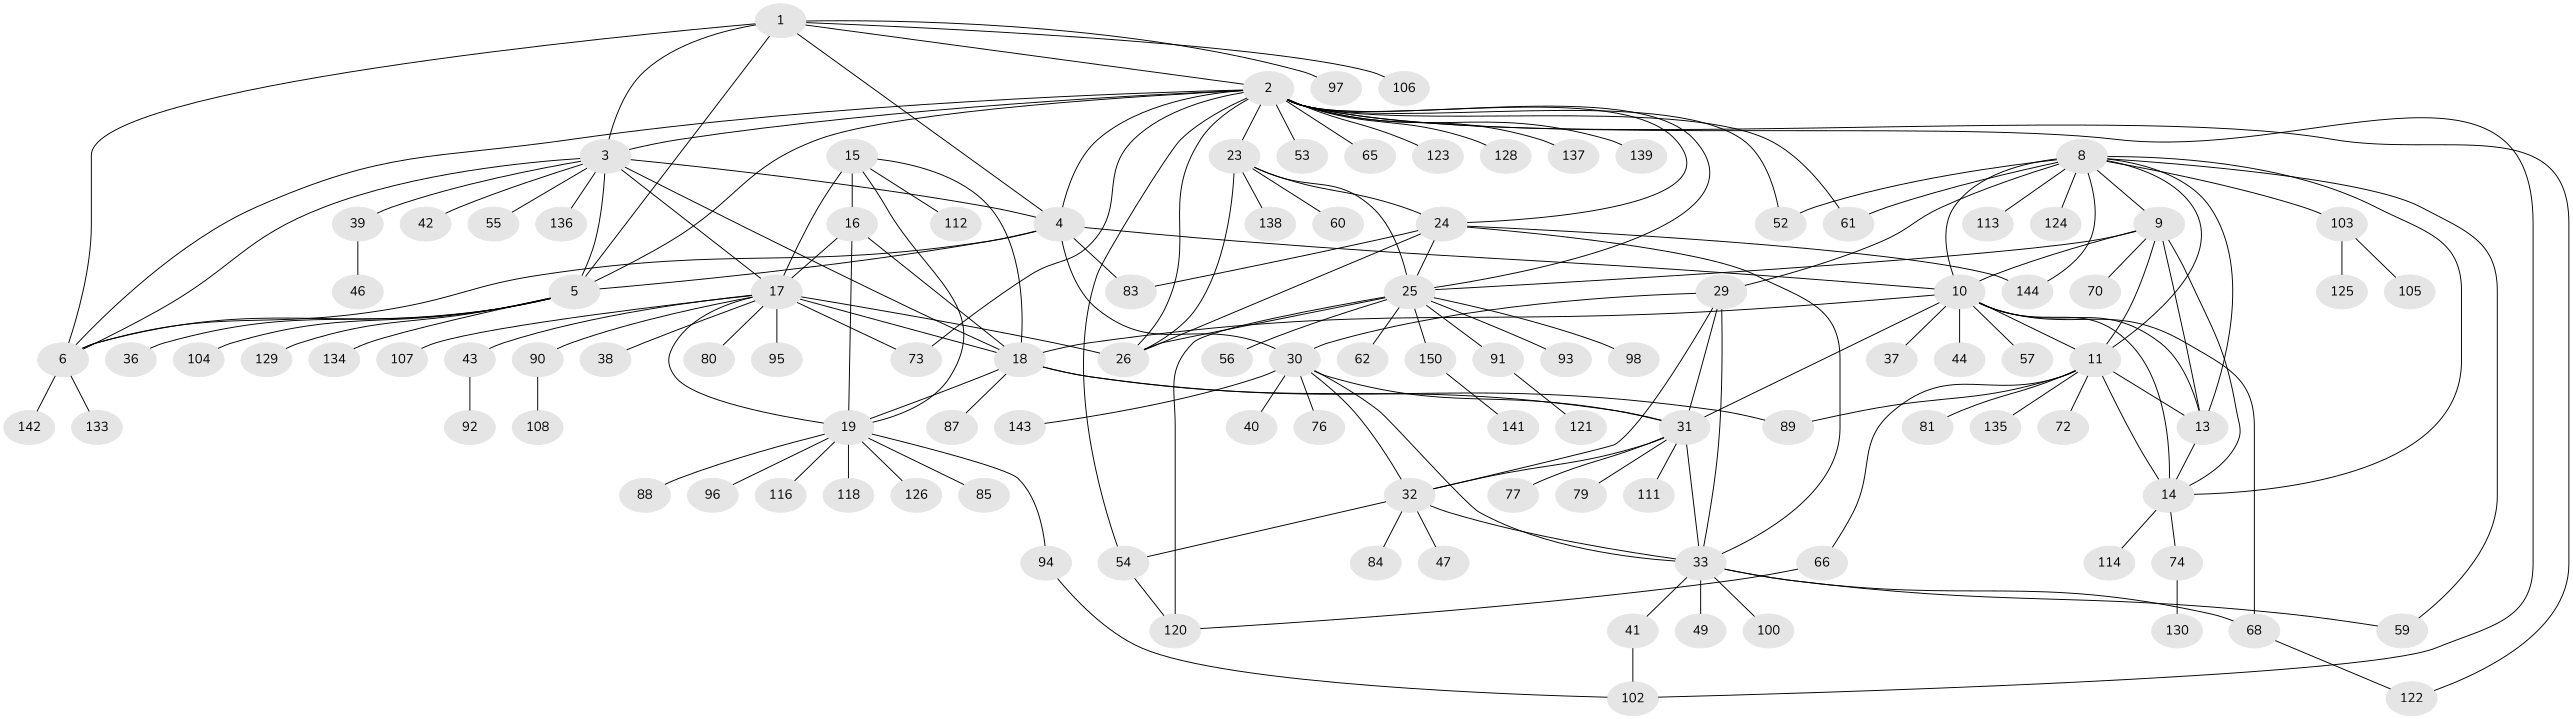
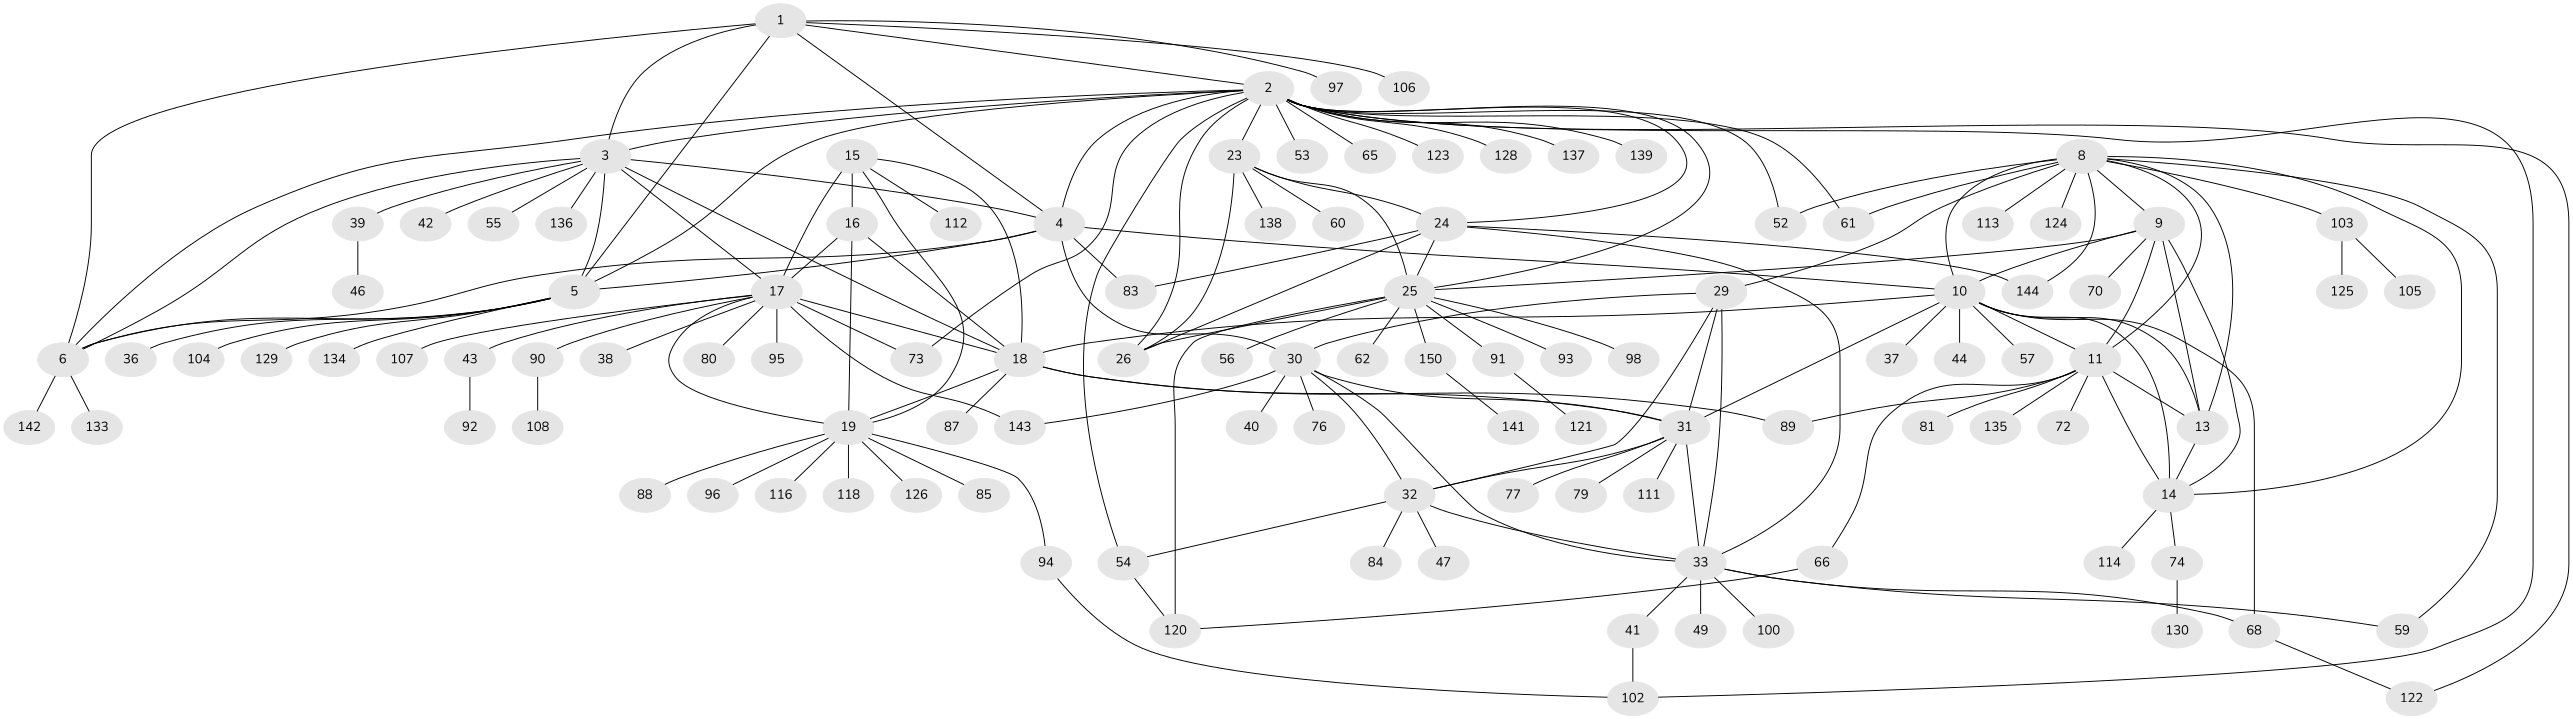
(914, 316) -> (886, 379)
